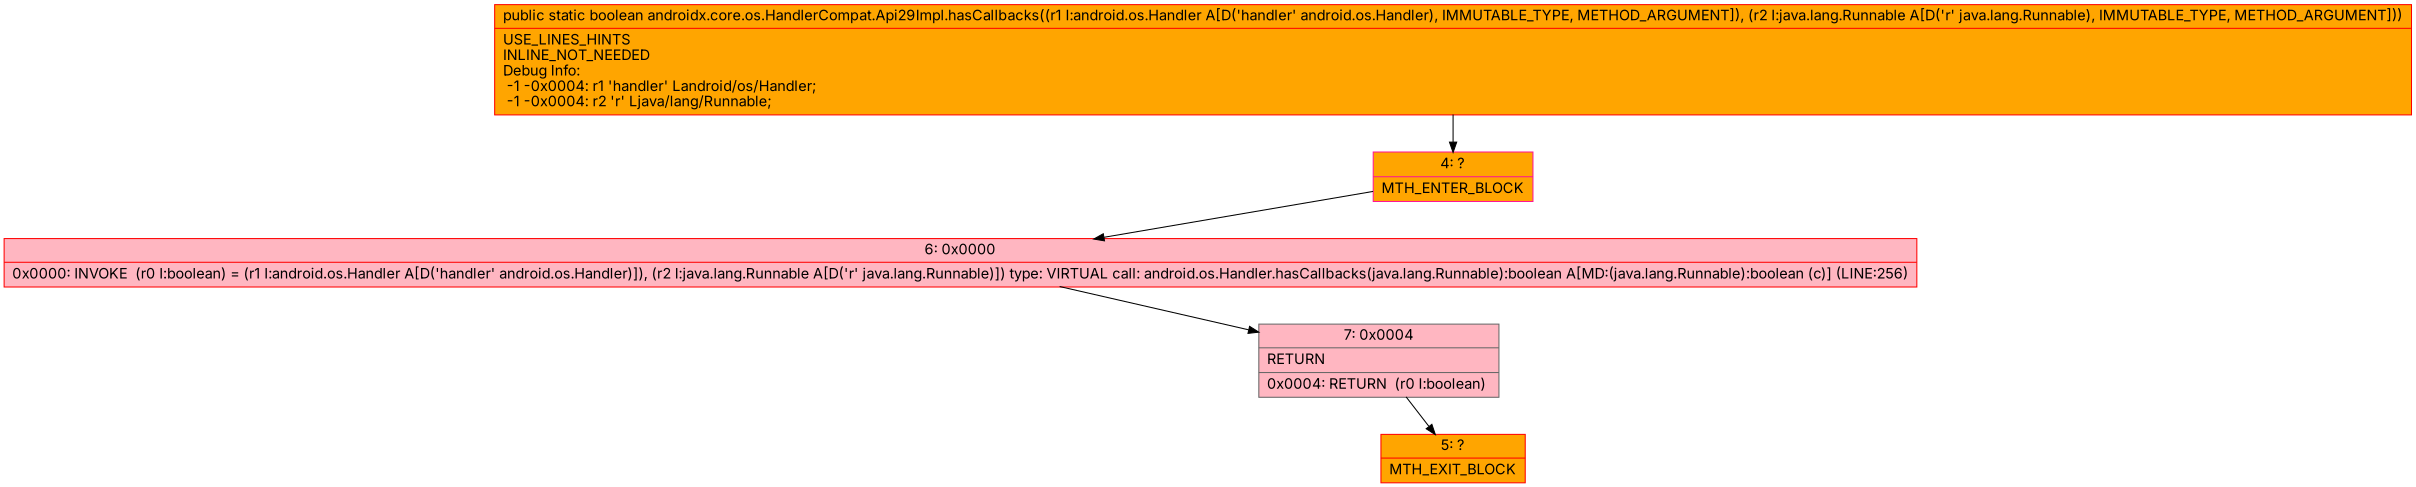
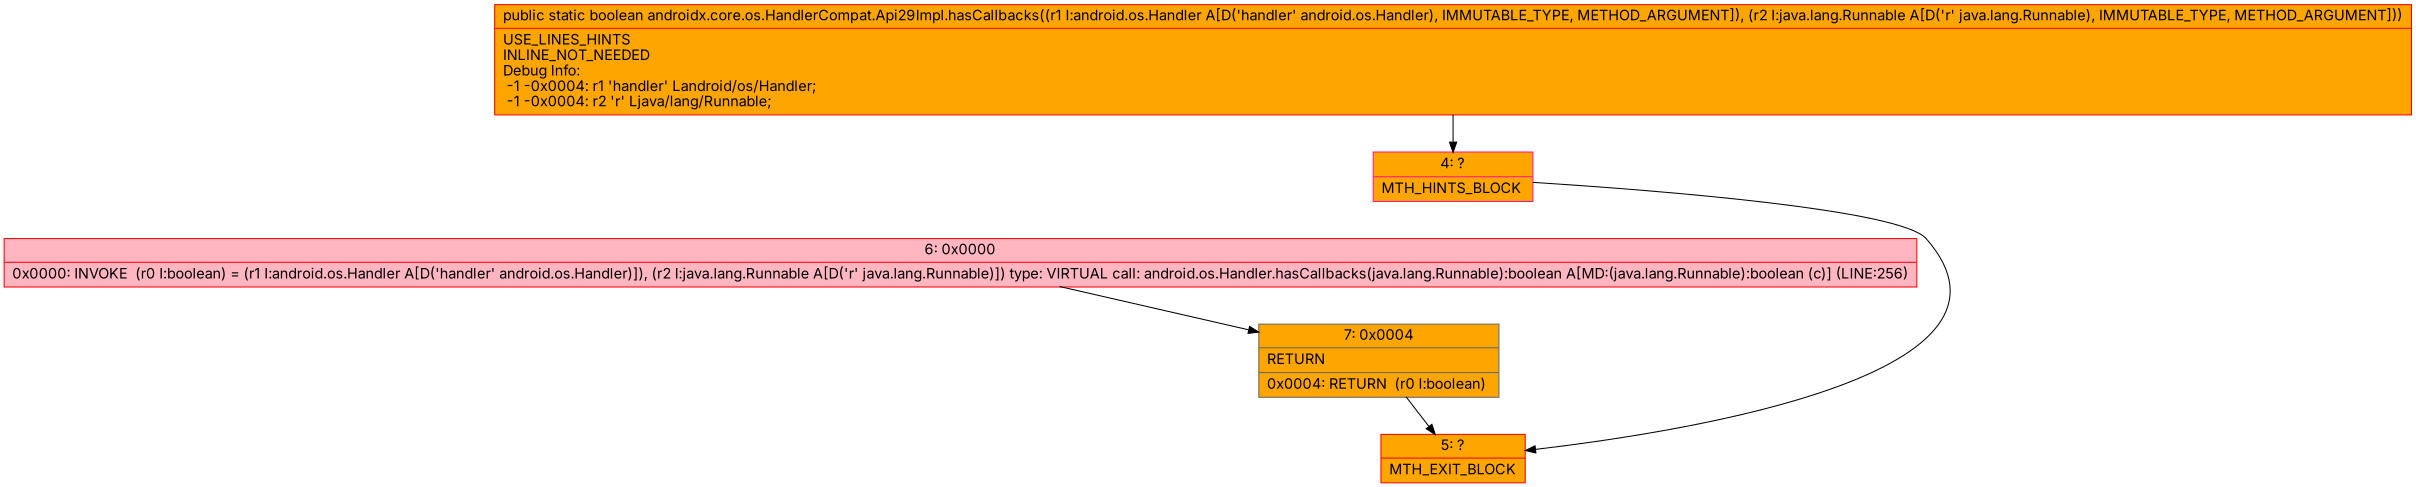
(1453, 189) -> (1452, 189)
(1239, 214) -> (1947, 294)
(1379, 361) -> (1379, 361)
